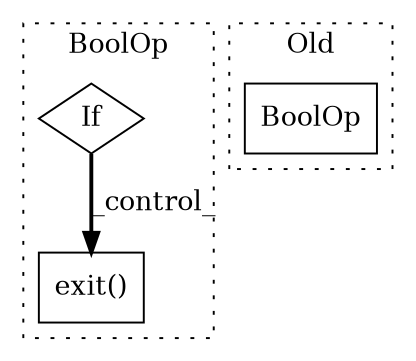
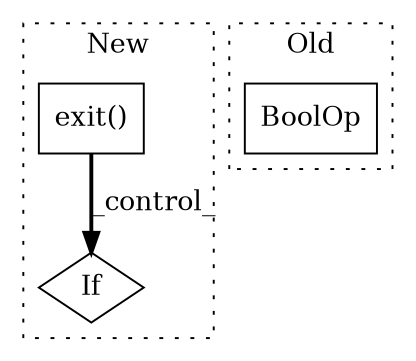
(119, 46) -> (119, 46)
(91, 193) -> (91, 193)
